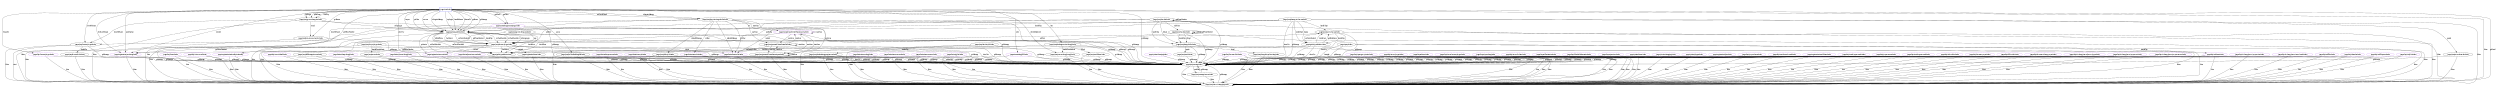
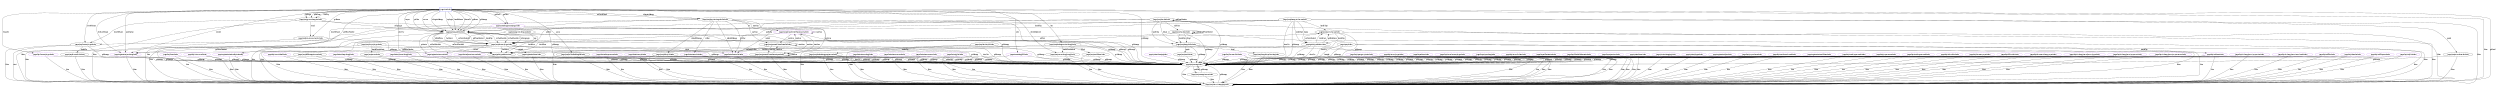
(1524, 83) -> none
